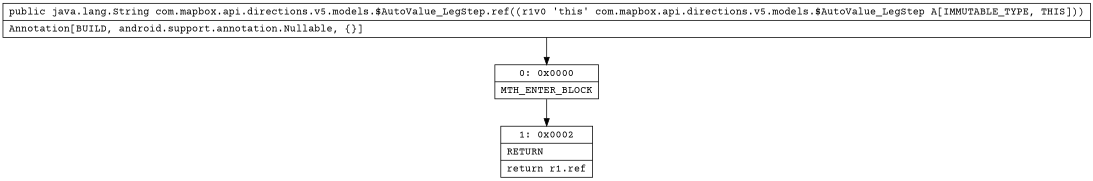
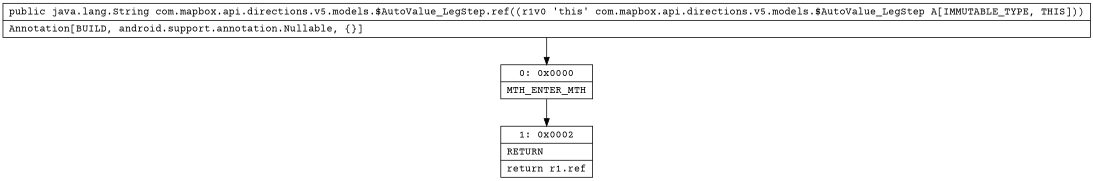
(547, 90) -> (547, 90)
